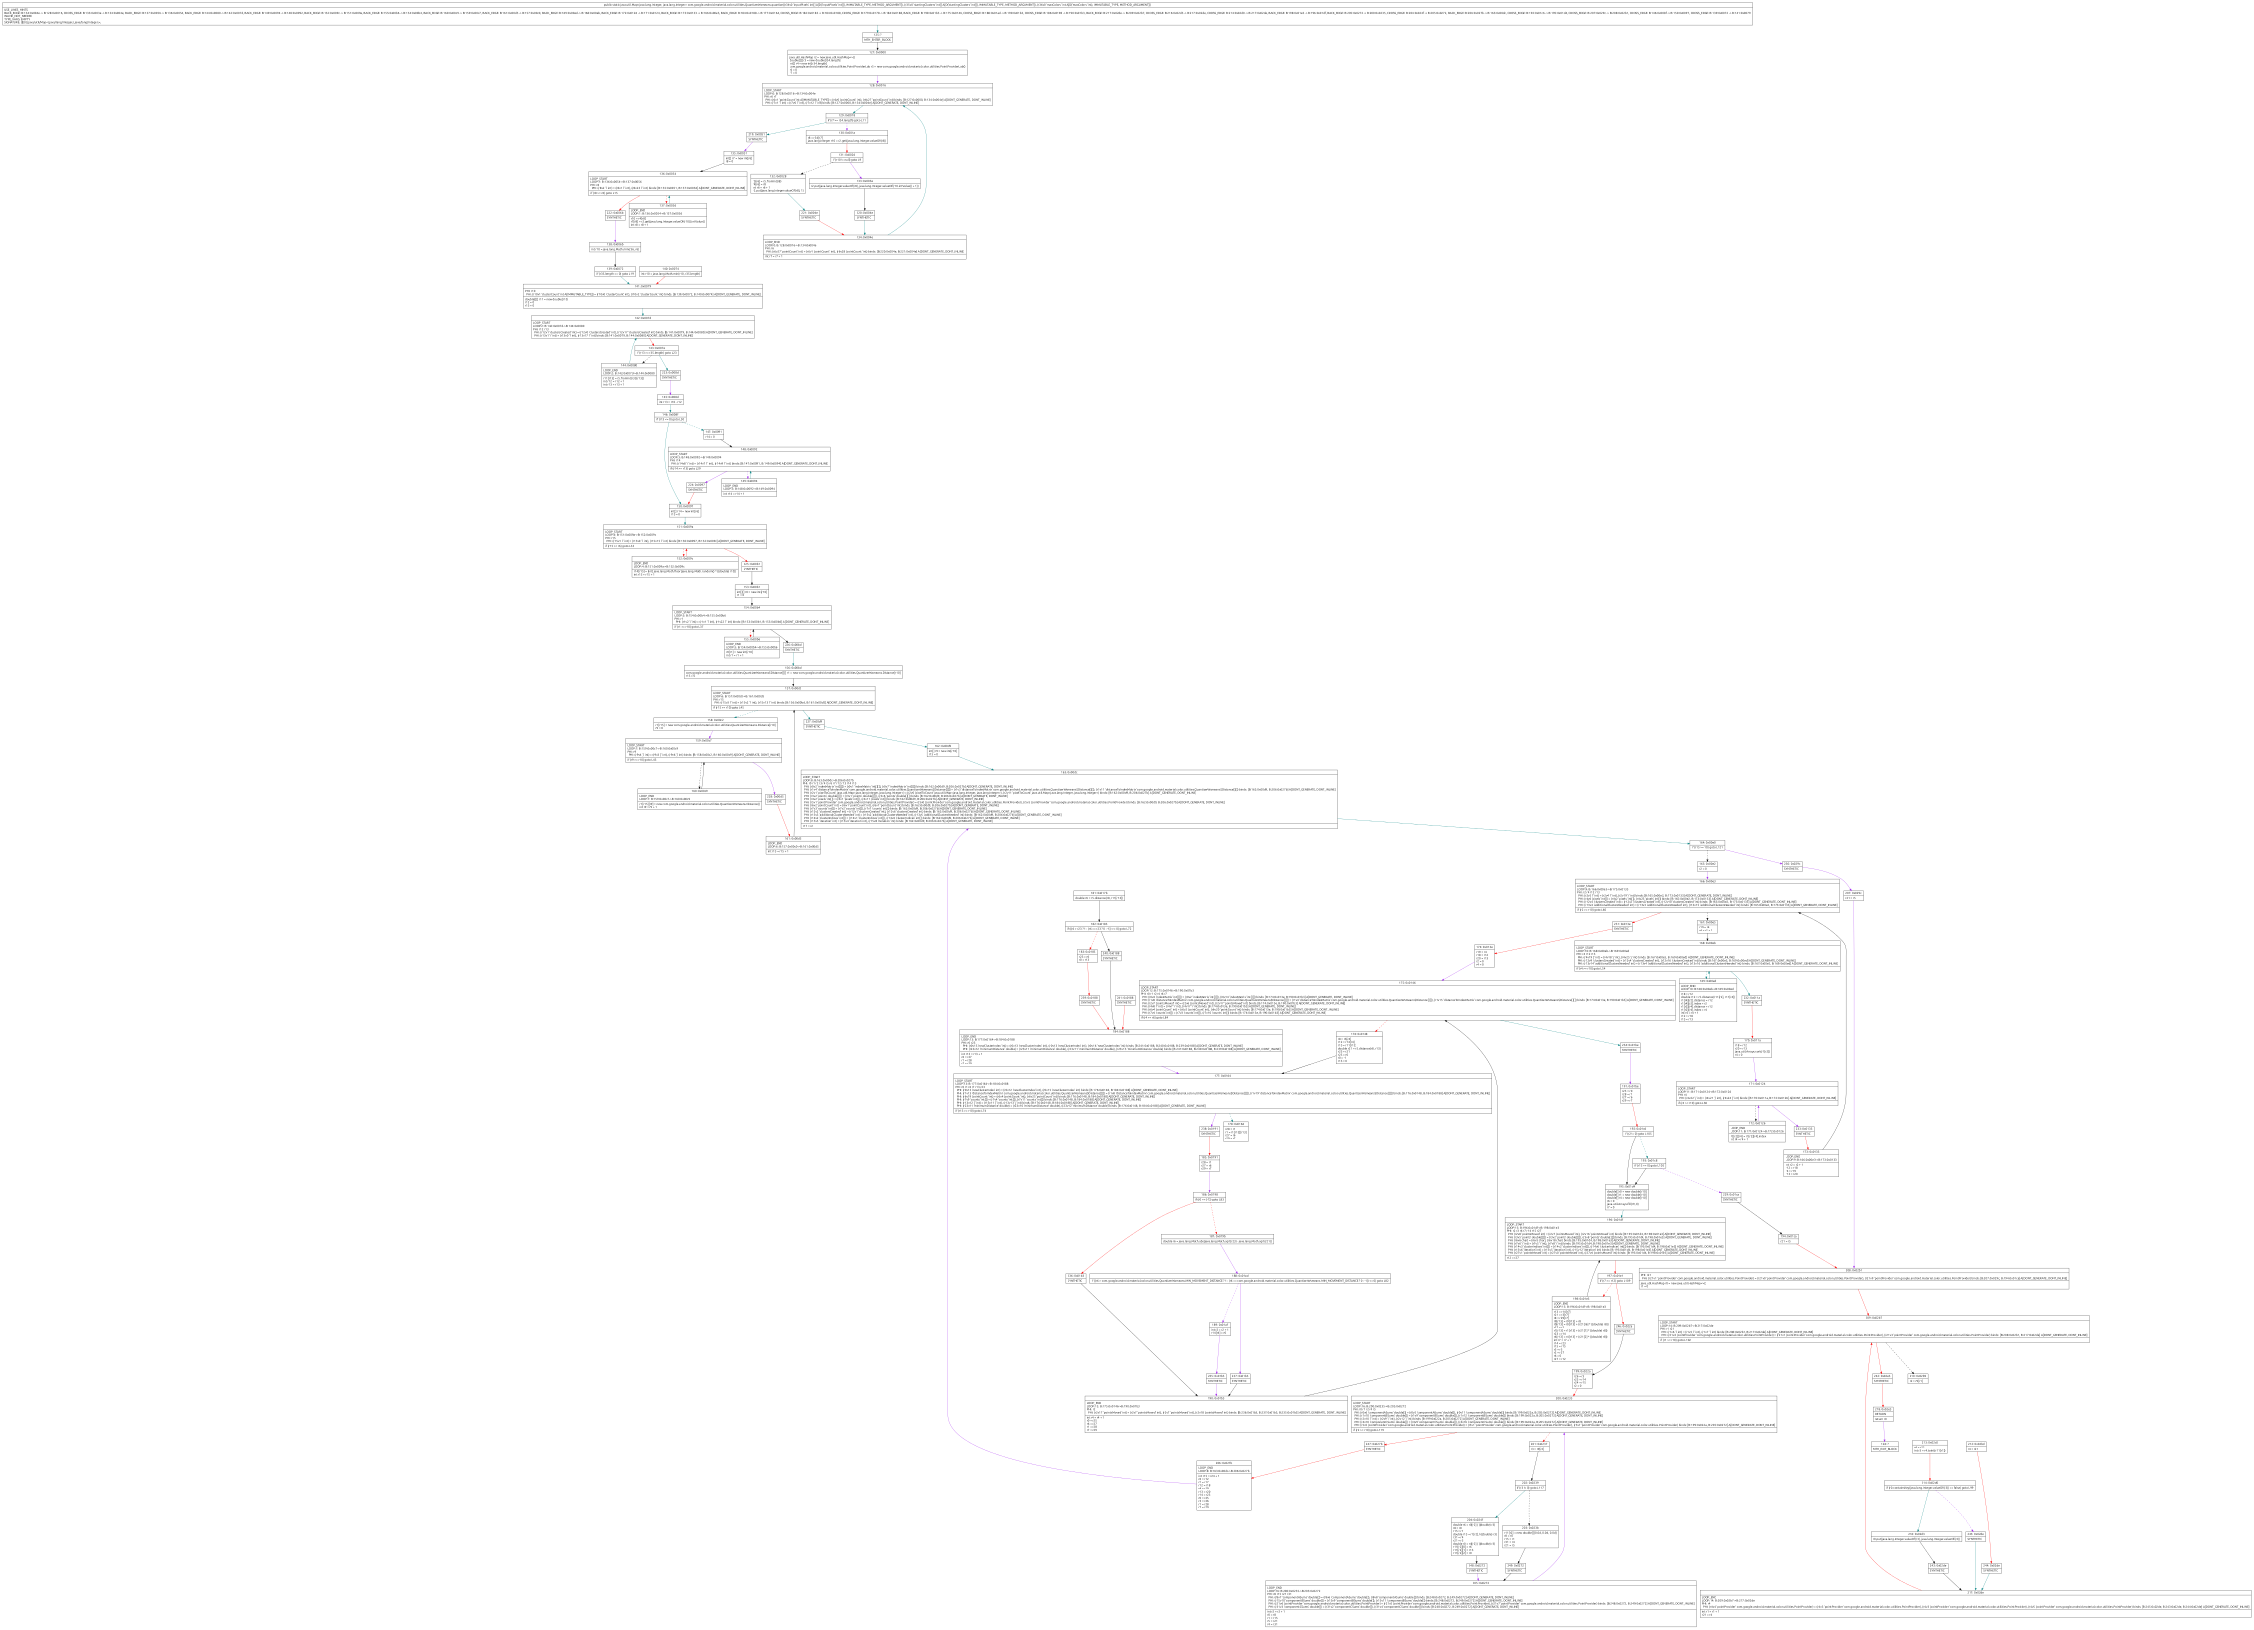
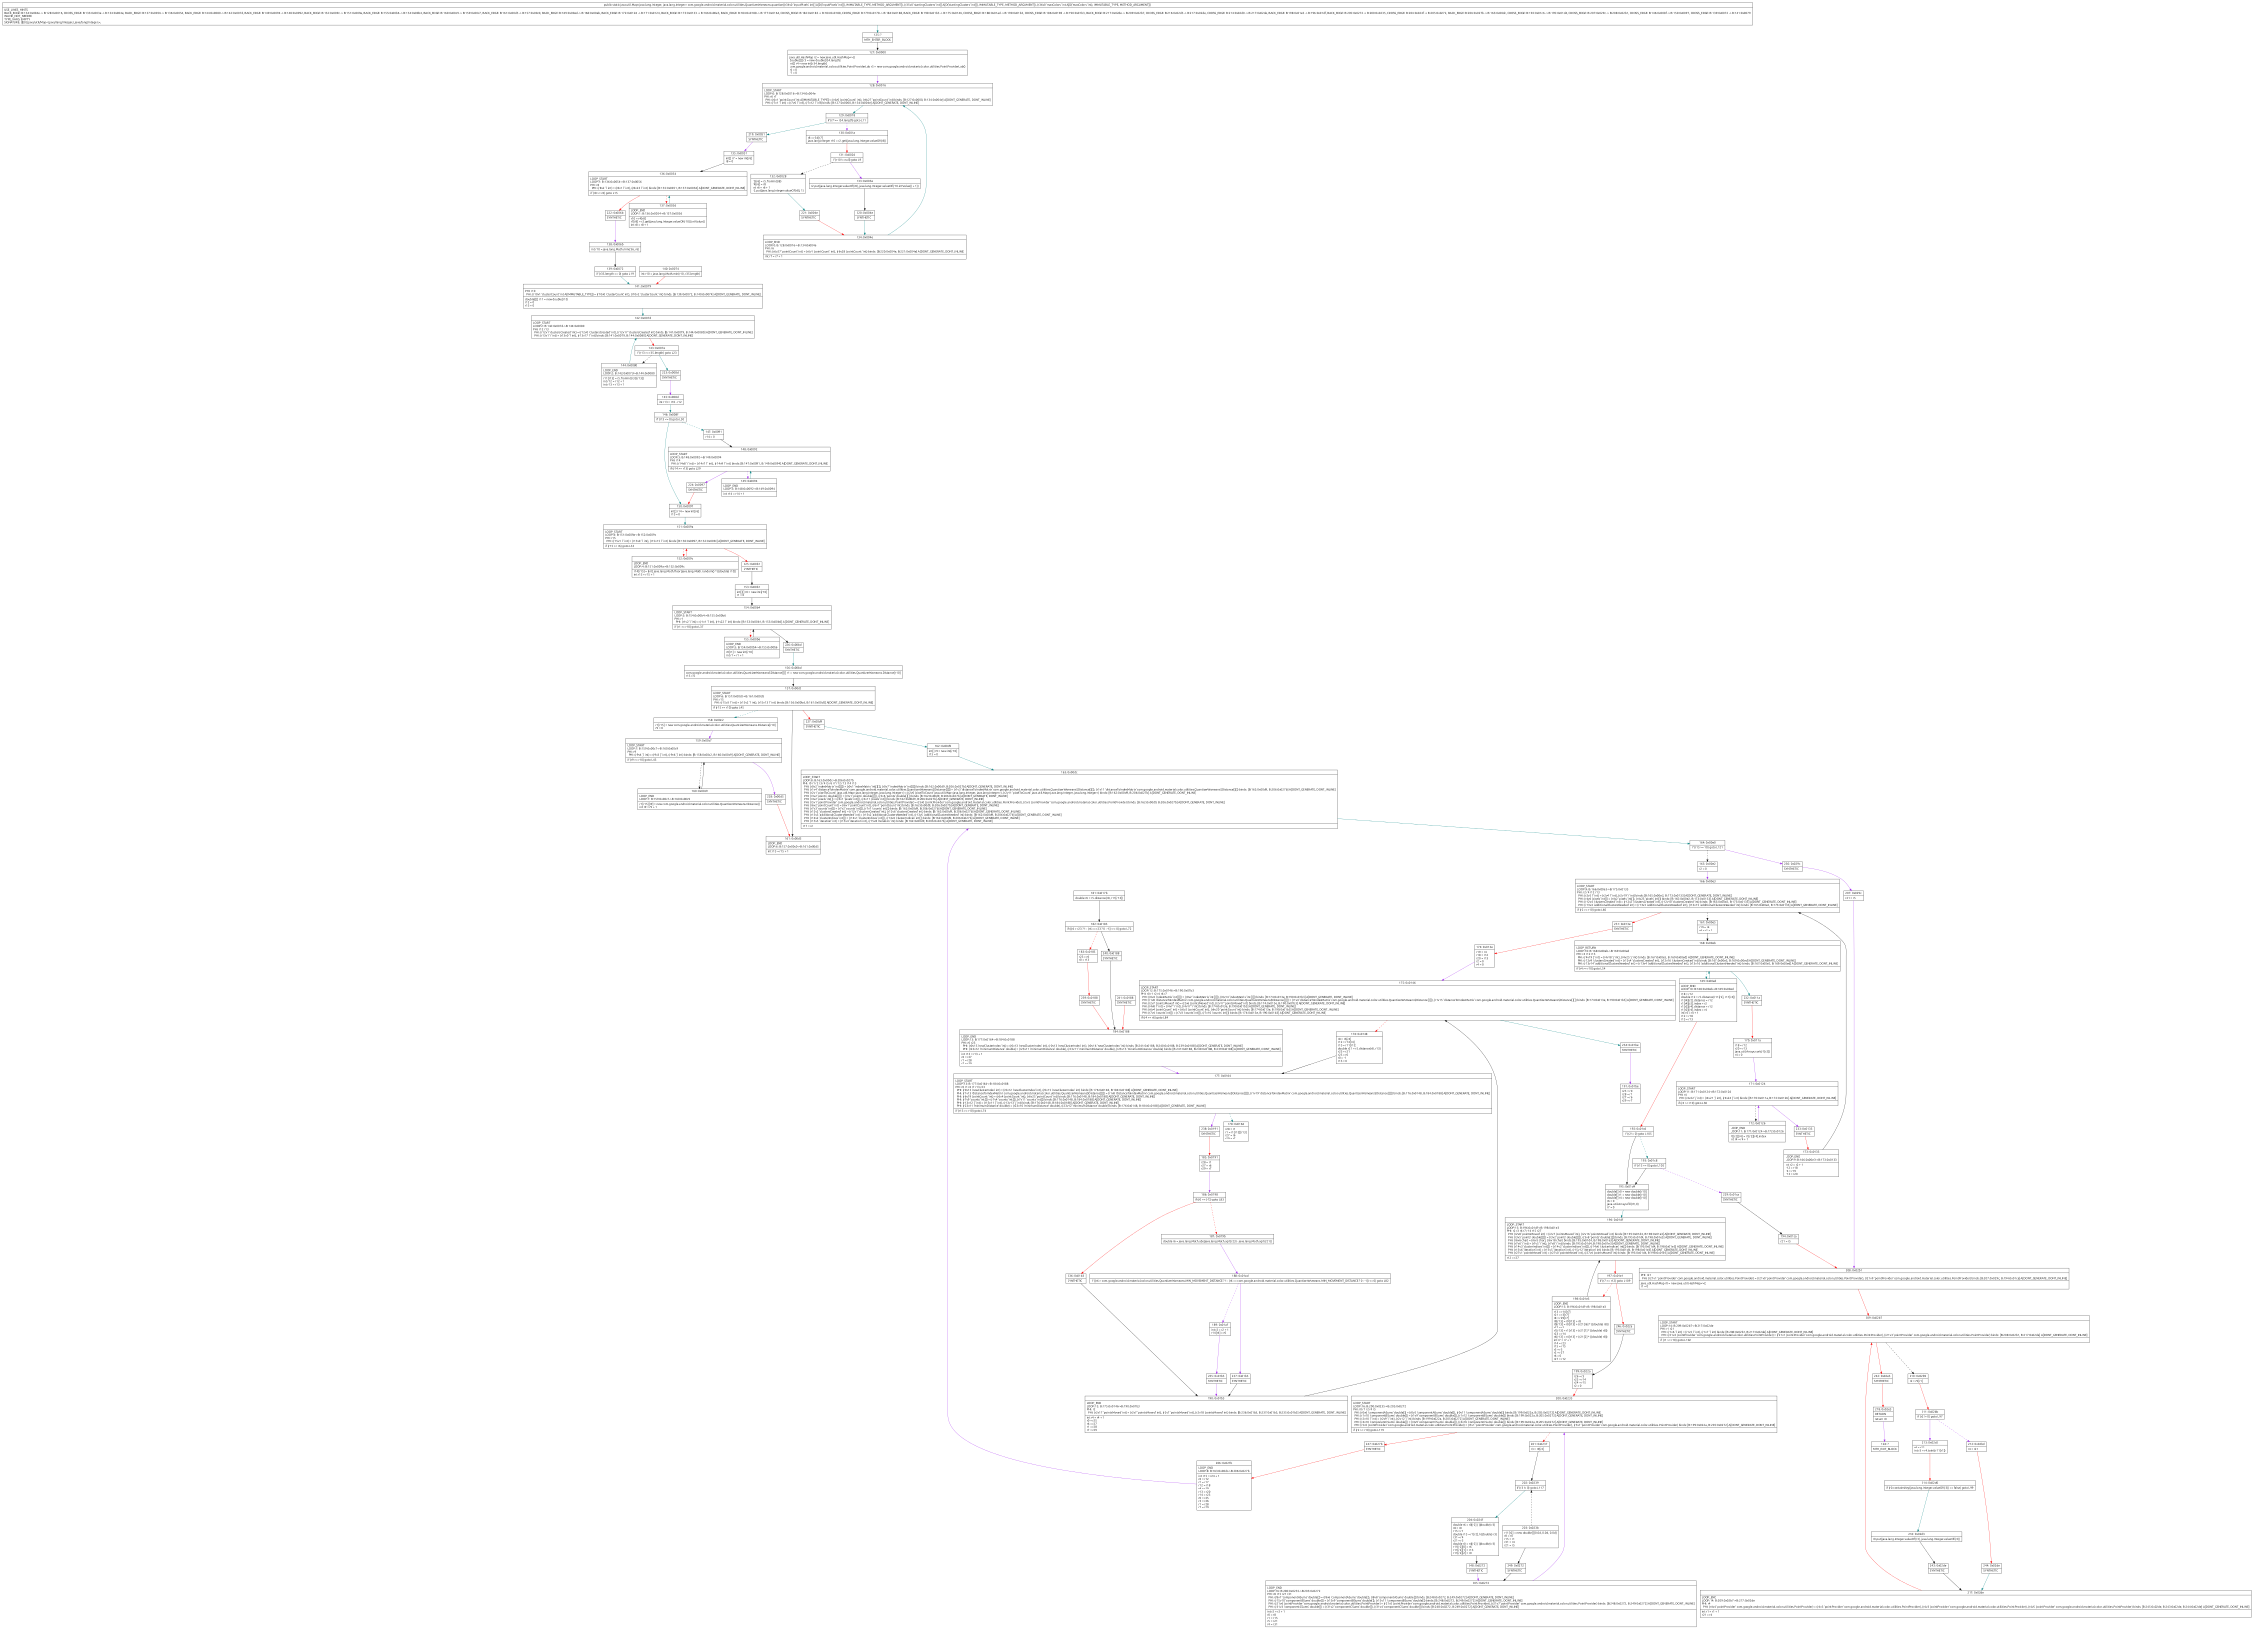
(806, 714) -> (806, 714)
(795, 774) -> (792, 772)
(1585, 948) -> (1586, 948)
(1635, 1114) -> (1669, 1073)
none -> (1930, 1414)
(1529, 1507) -> (1532, 1509)
(1976, 1537) -> none
